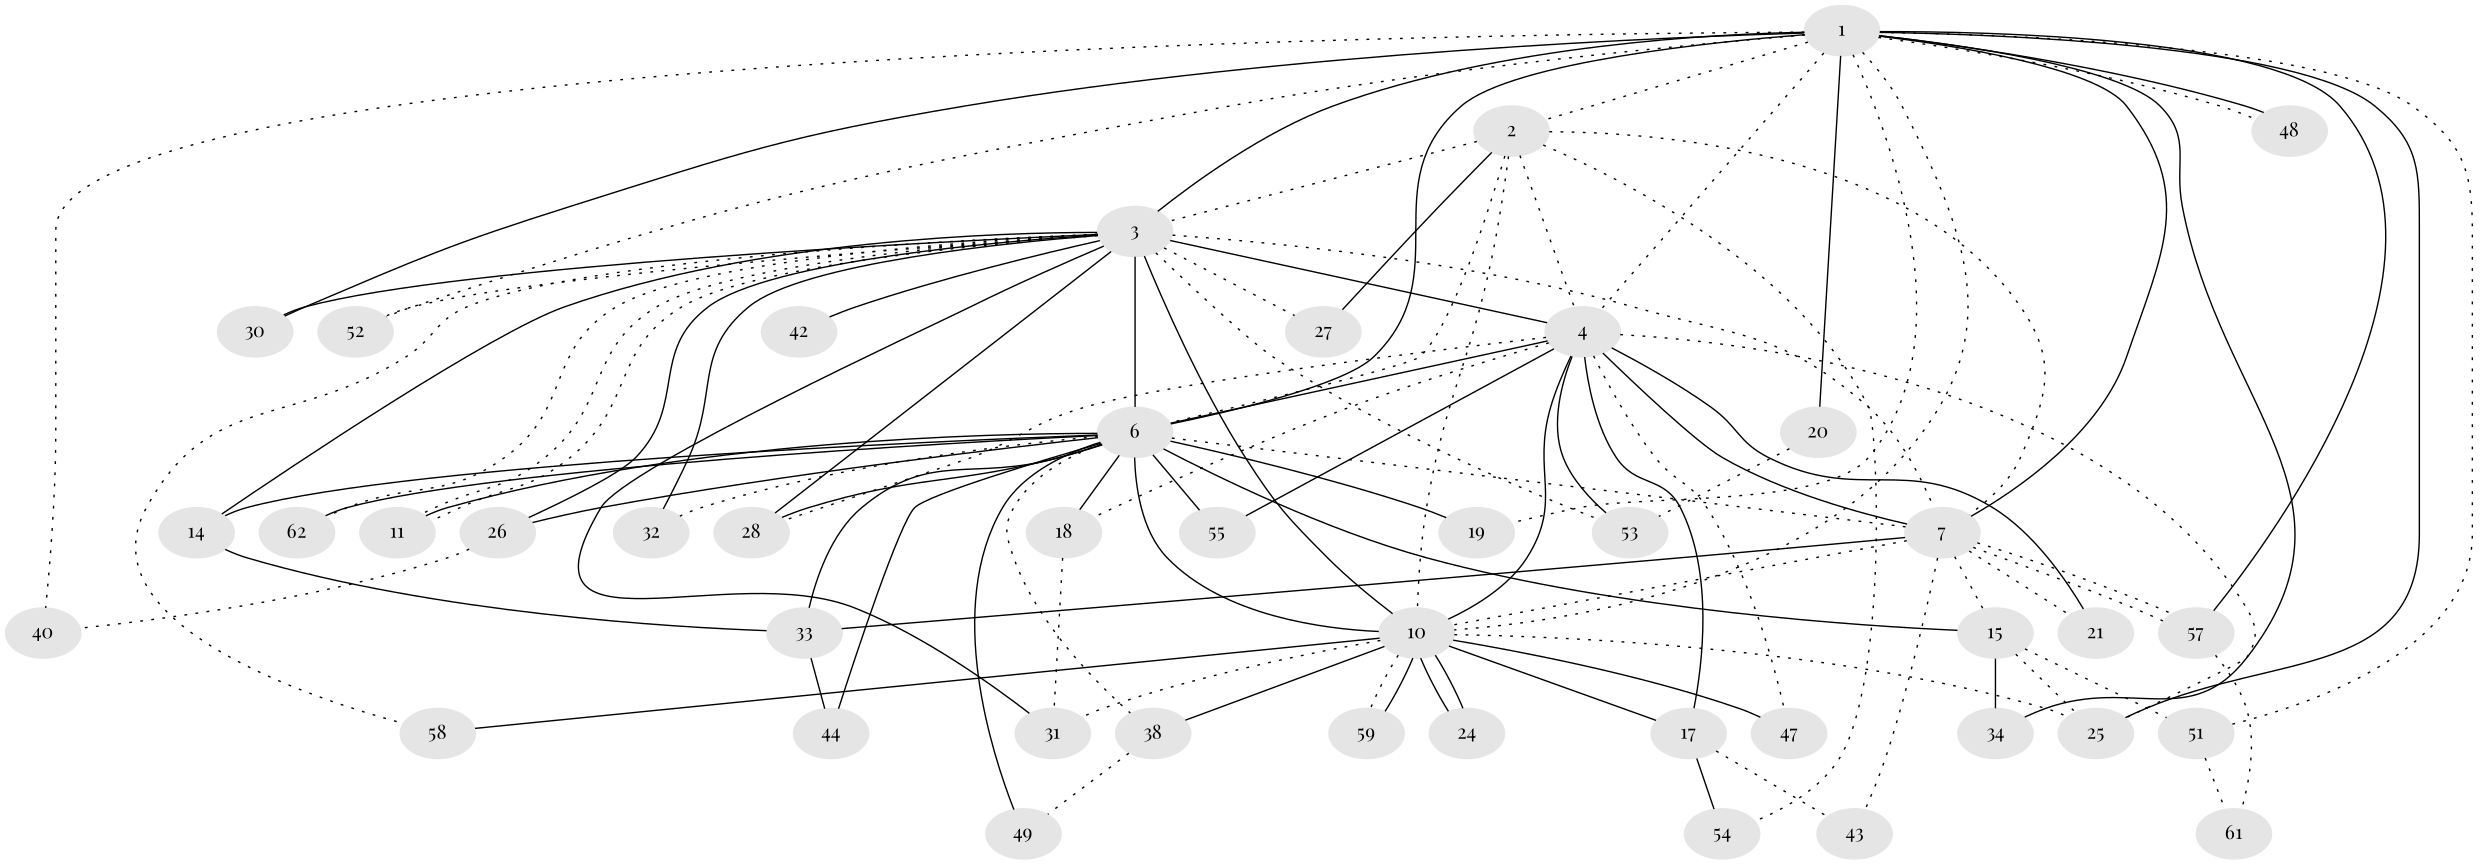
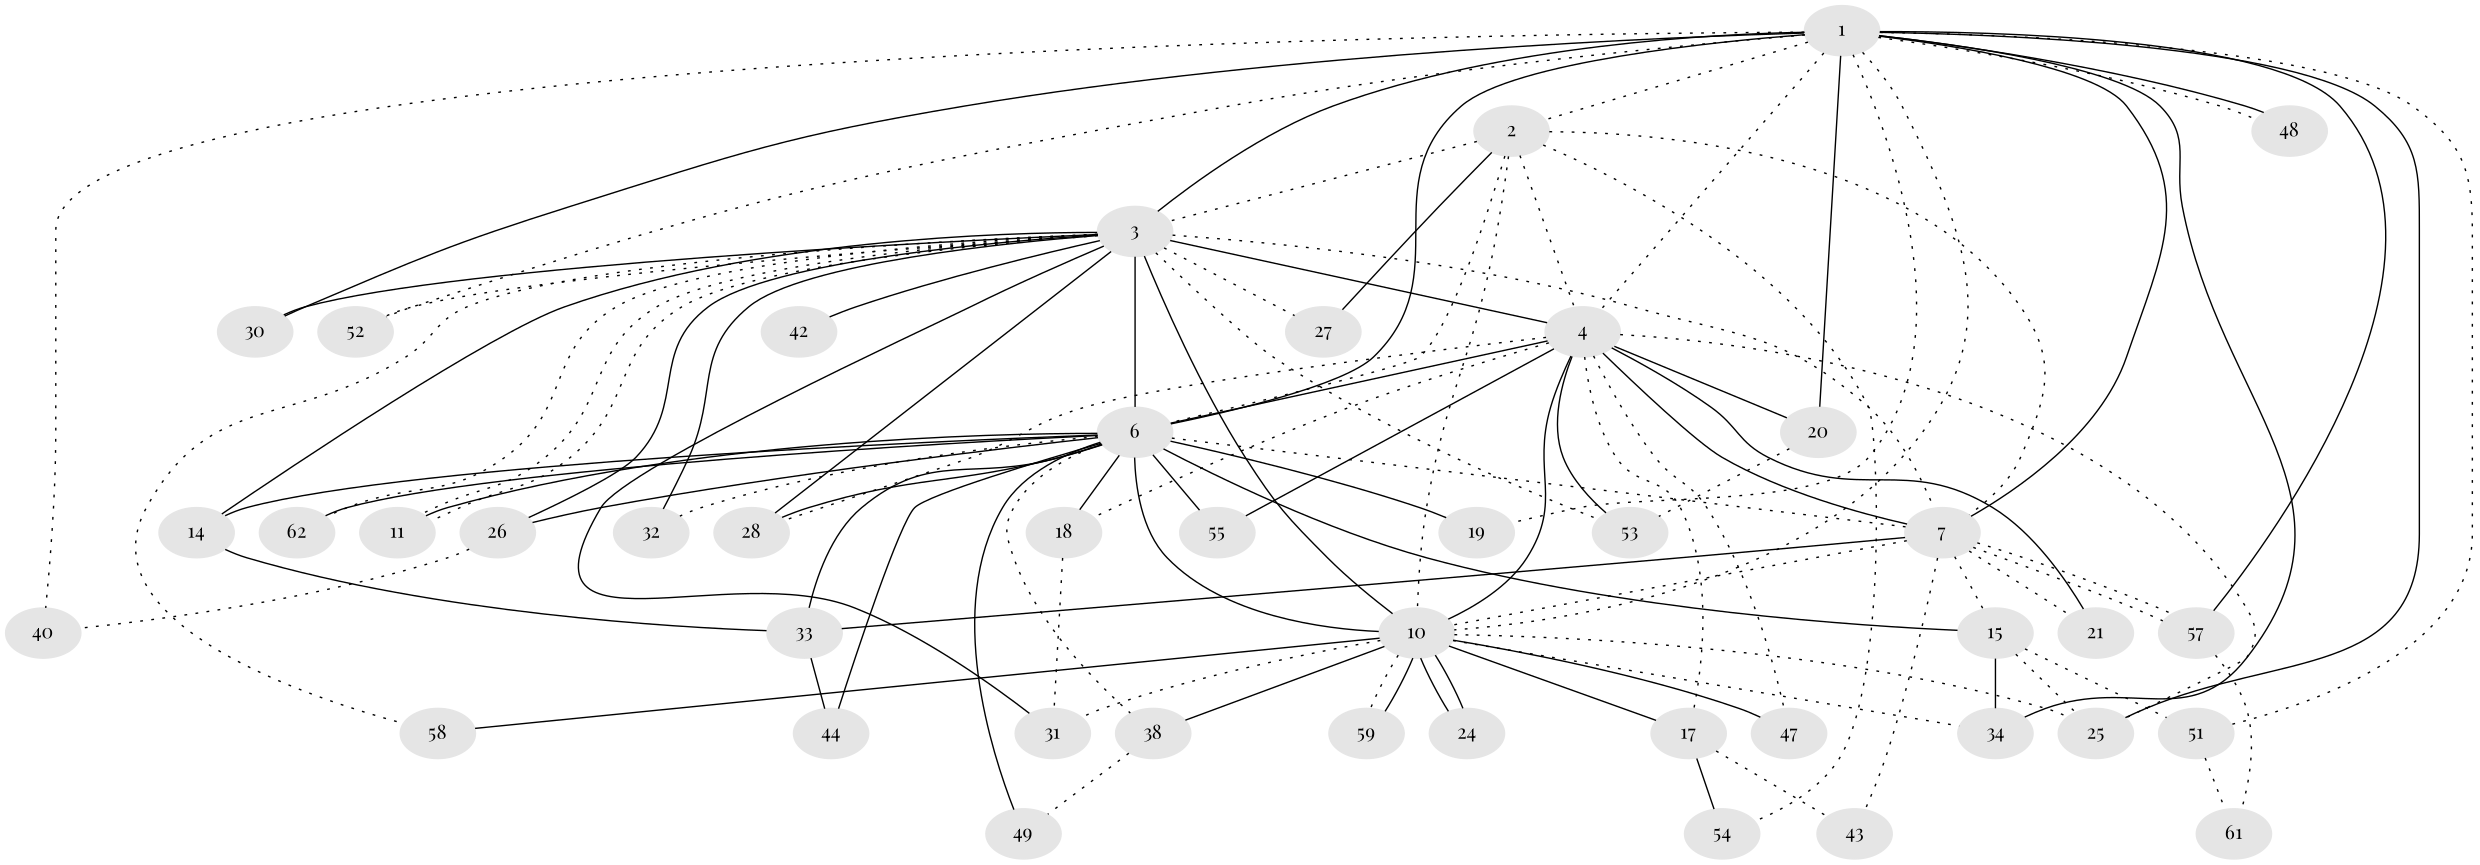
none -> (1701, 382)
(1683, 515) -> (1683, 515)
none -> (1719, 685)
